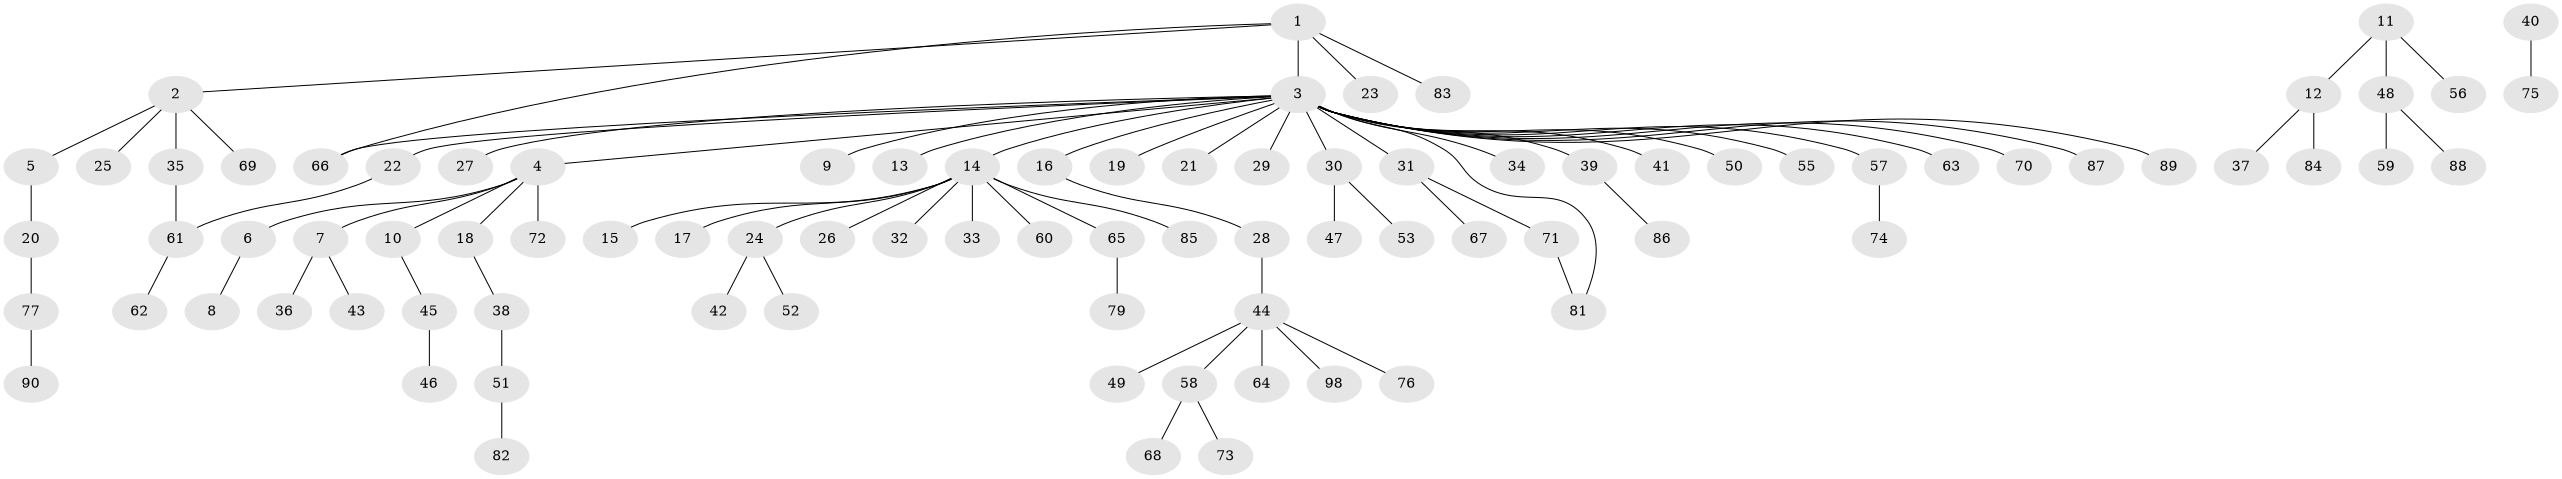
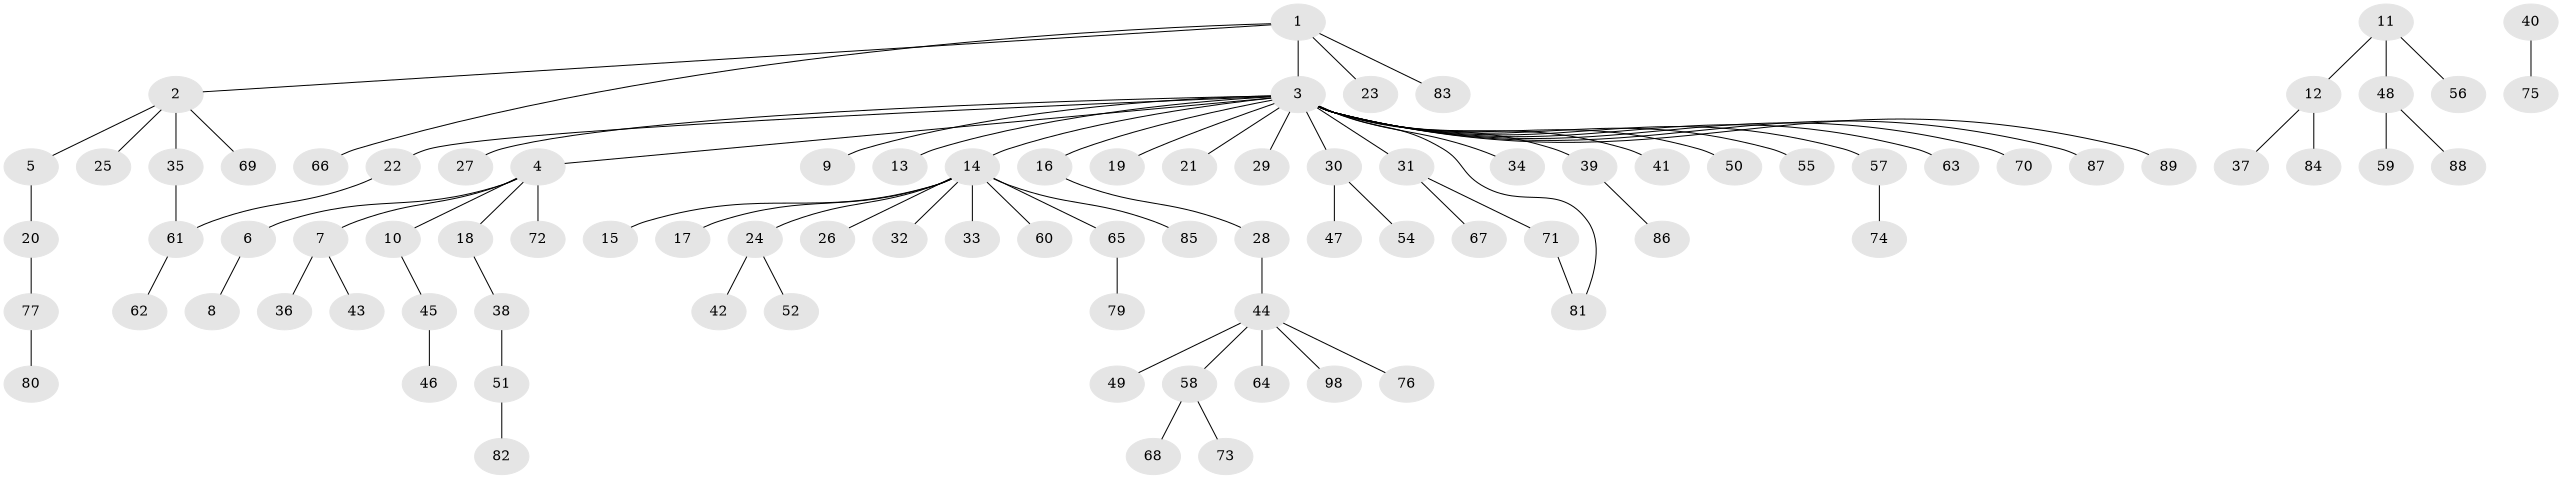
(805, 115) -> none
(1407, 239) -> (1407, 239)
(31, 384) -> (31, 384)
